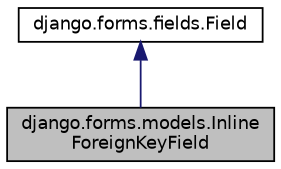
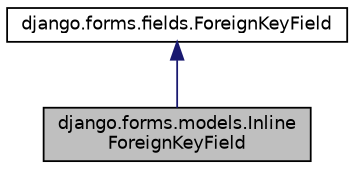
(141, 25) -> (177, 25)
